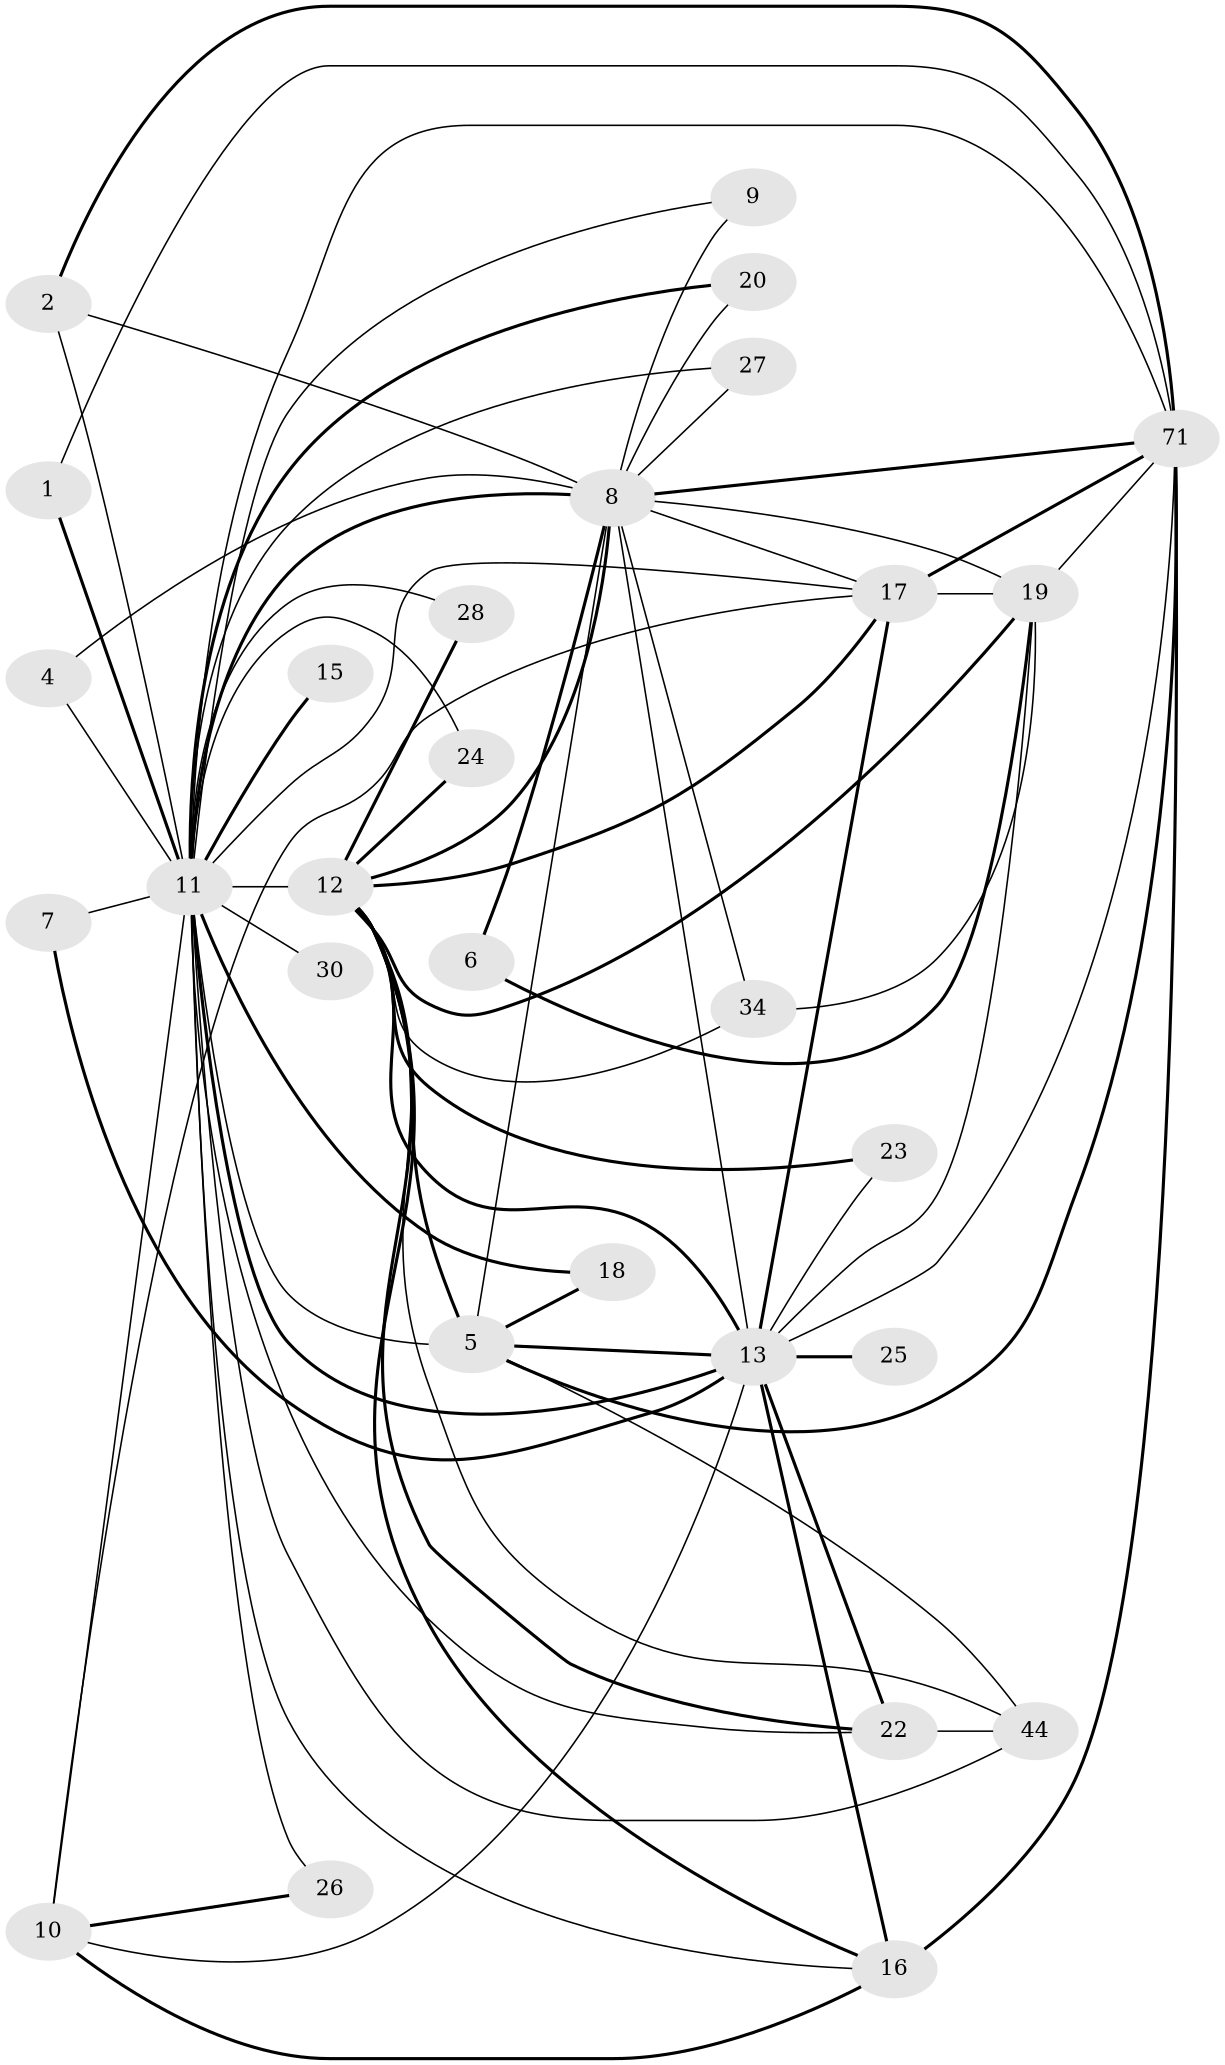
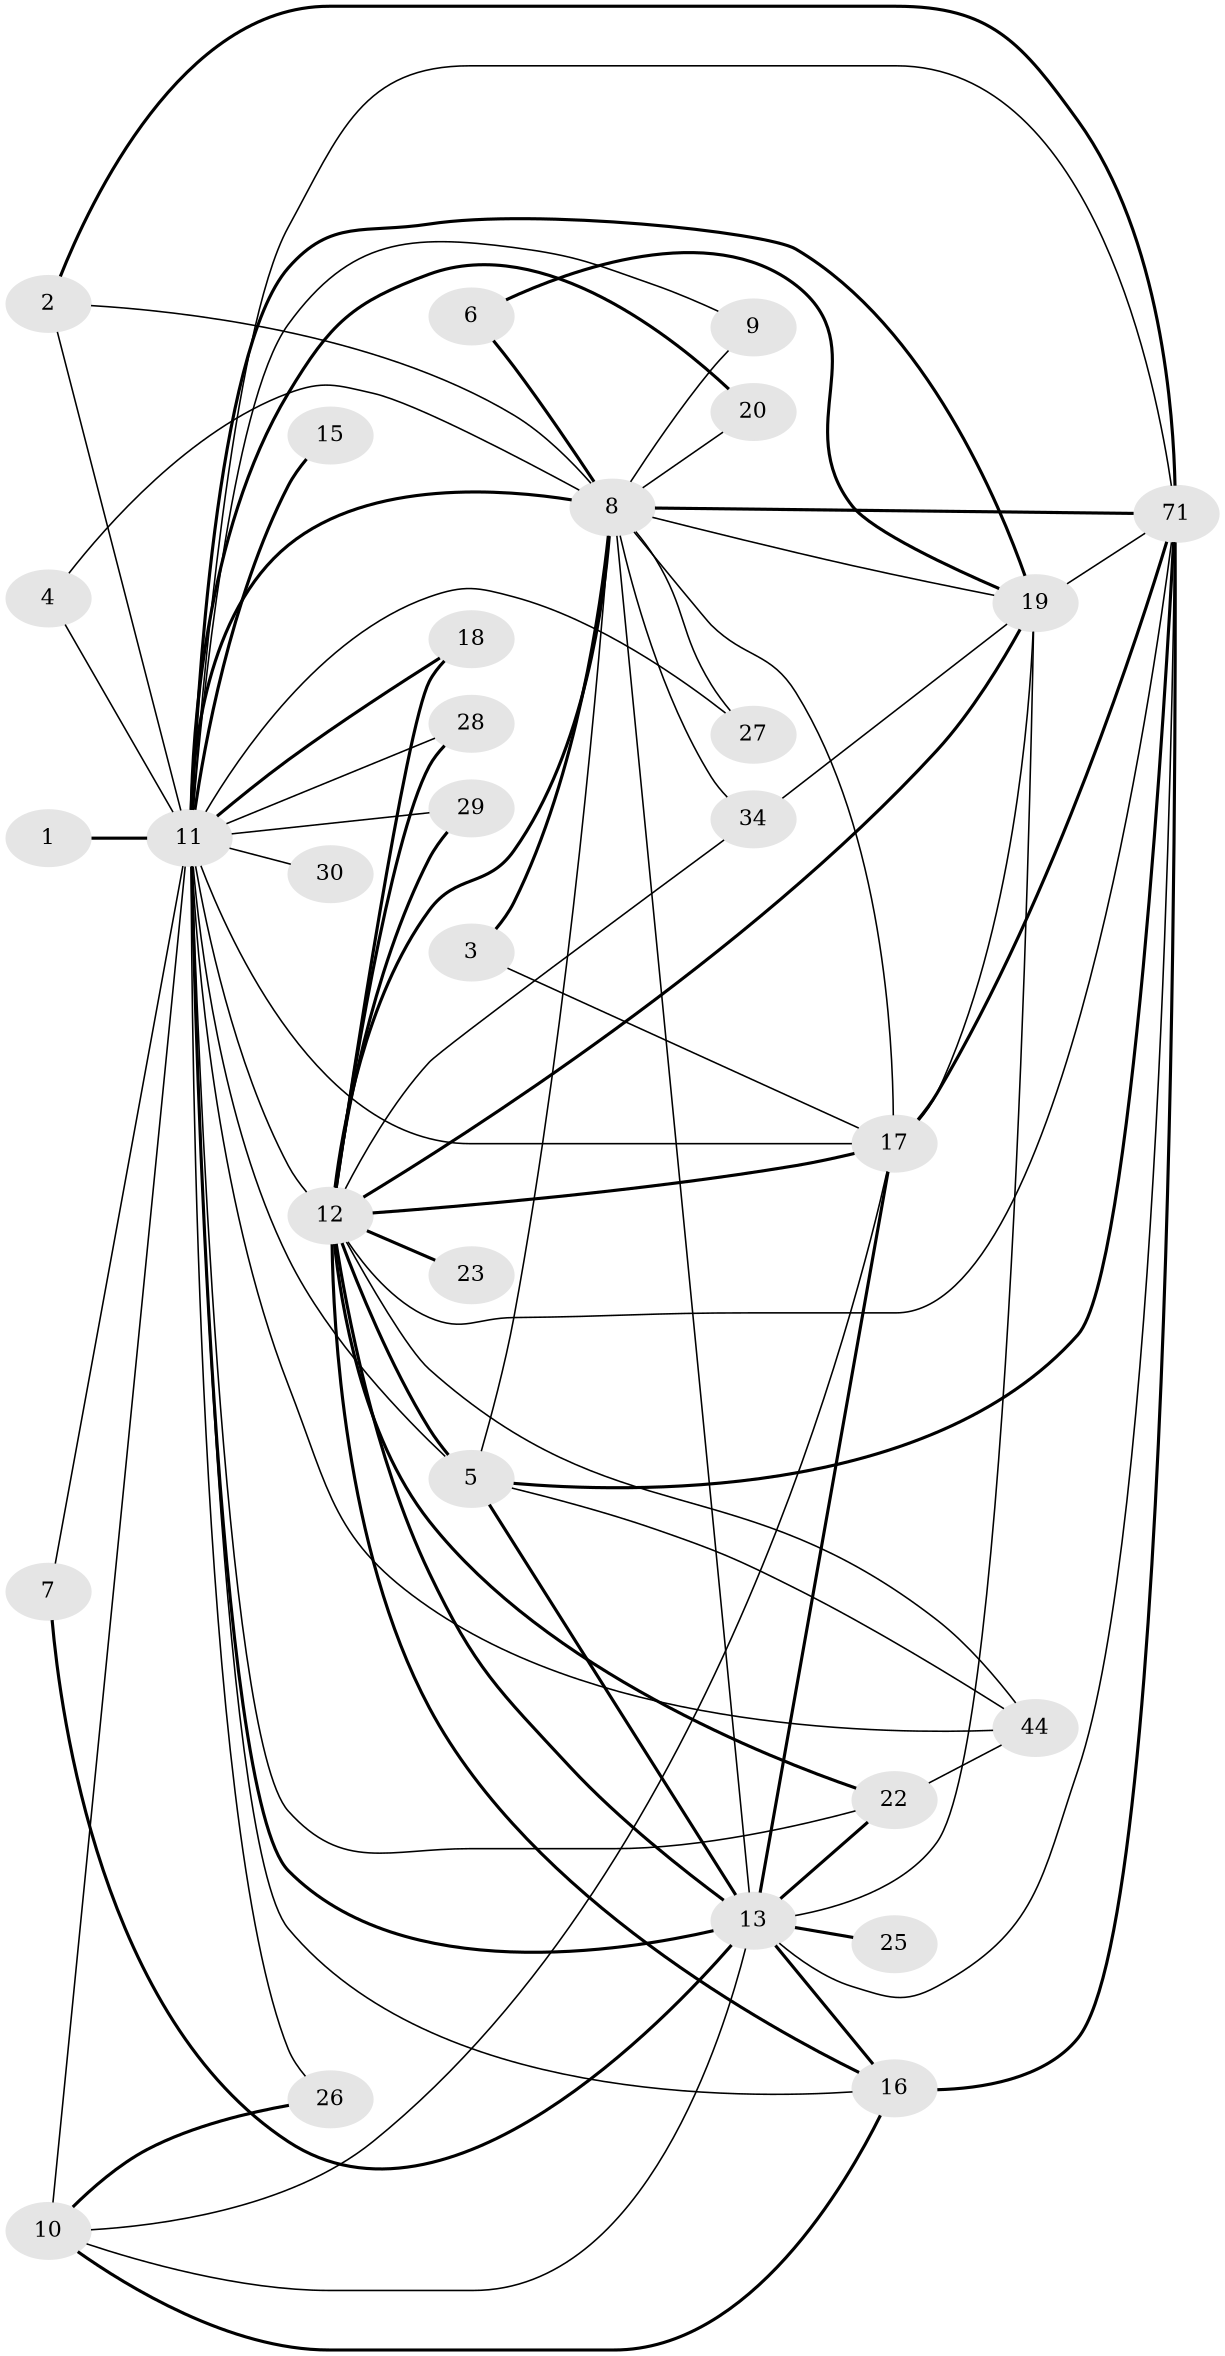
(606, 66) -> (995, 1230)
none -> (463, 221)
(472, 758) -> (472, 808)
none -> (472, 953)
(819, 1252) -> none
(542, 1308) -> (392, 841)
